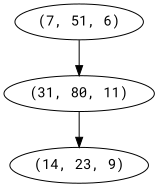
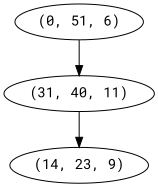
(79, 22) -> (79, 22)
(79, 94) -> (79, 94)
